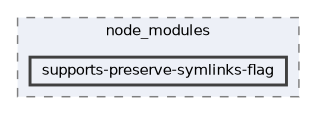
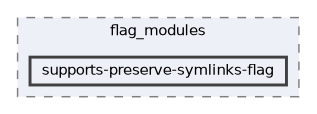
(158, 32) -> (158, 32)
